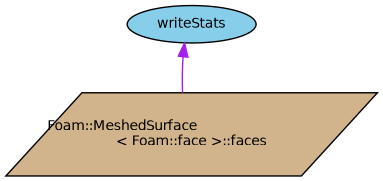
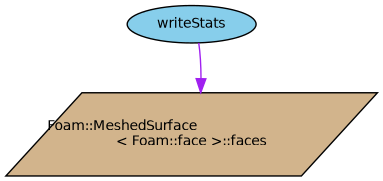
(182, 75) -> (200, 61)
